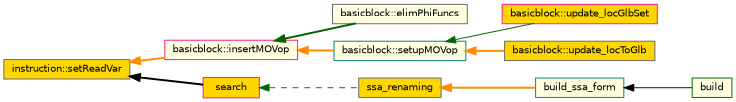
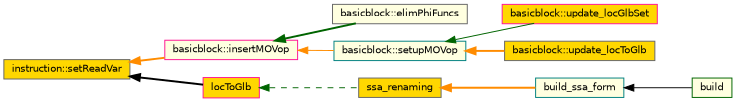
(321, 50) -> (321, 50)
(231, 88) -> (231, 88)
